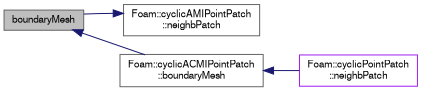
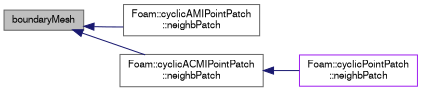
(99, 14) -> (109, 27)
(192, 71) -> (192, 71)
